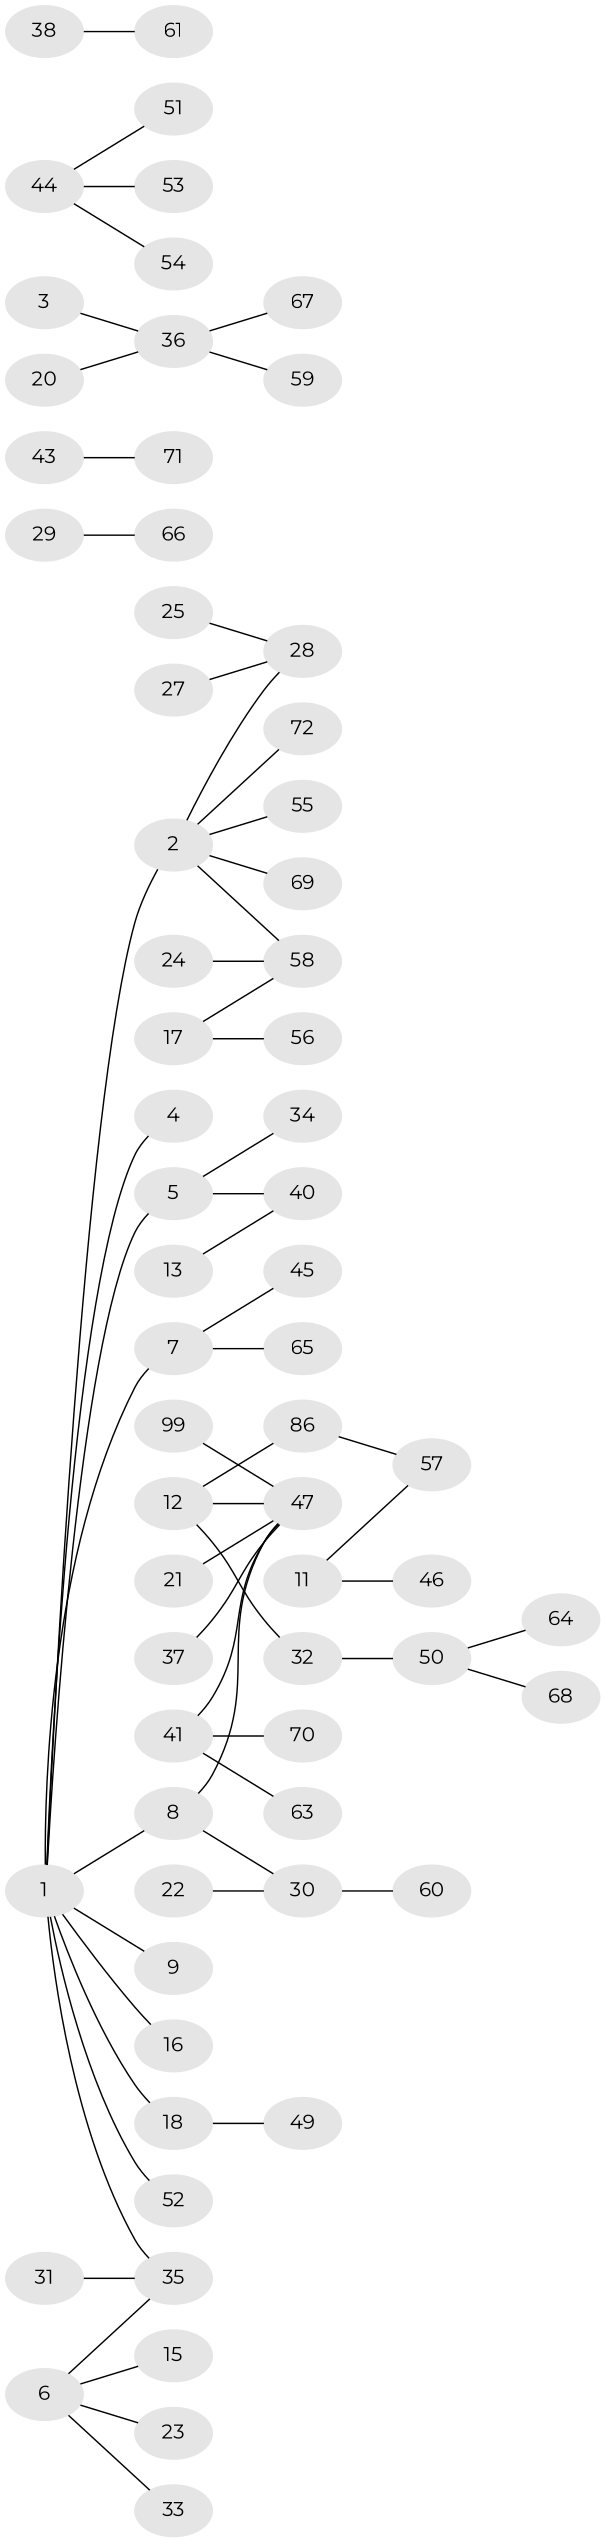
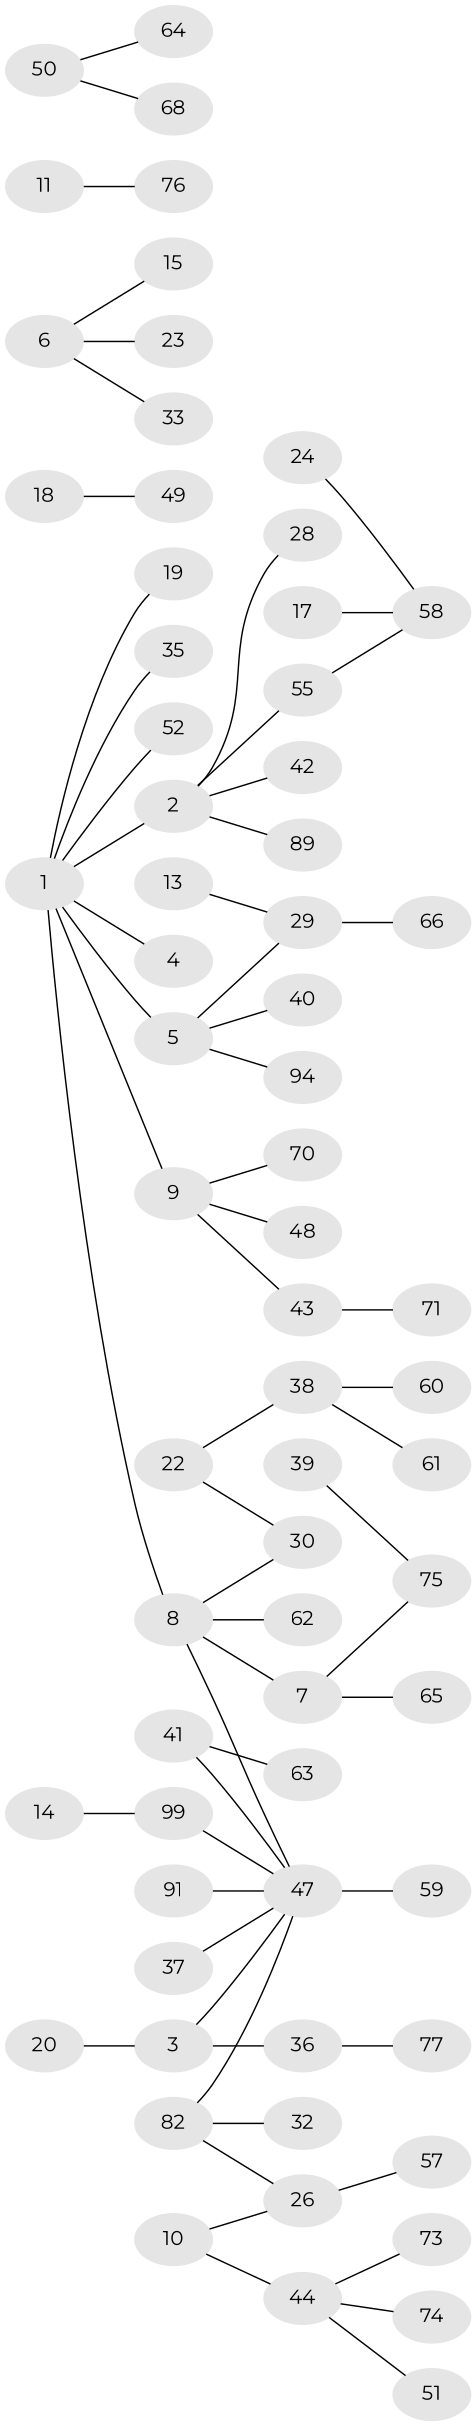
(174, 187) -> (432, 2240)
(174, 264) -> (432, 2317)
(303, 303) -> (432, 2046)
(109, 361) -> (109, 2046)
(238, 361) -> (368, 1891)
(174, 613) -> none
(174, 690) -> none
(303, 729) -> (303, 768)
(303, 884) -> (303, 845)
(238, 903) -> (367, 651)
none -> (238, 981)
(303, 1039) -> none
(303, 1116) -> (303, 1077)
(238, 1232) -> (238, 903)
none -> (303, 1232)
none -> (238, 1252)
(303, 1271) -> (432, 1581)
none -> (238, 1426)
(303, 1426) -> (303, 2201)
none -> (303, 1465)
(174, 1504) -> (174, 2123)
(85, 1522) -> (238, 1659)
(367, 1523) -> none
(174, 1581) -> (174, 1891)
(432, 1581) -> (174, 187)
none -> (303, 1620)
(368, 1659) -> none
(238, 1736) -> (238, 1174)
none -> (44, 1813)
(368, 1891) -> (368, 1387)
none -> (242, 1971)
(95, 2014) -> none
(174, 2046) -> (174, 574)
none -> (174, 2240)
(44, 2278) -> none
(109, 2336) -> none
